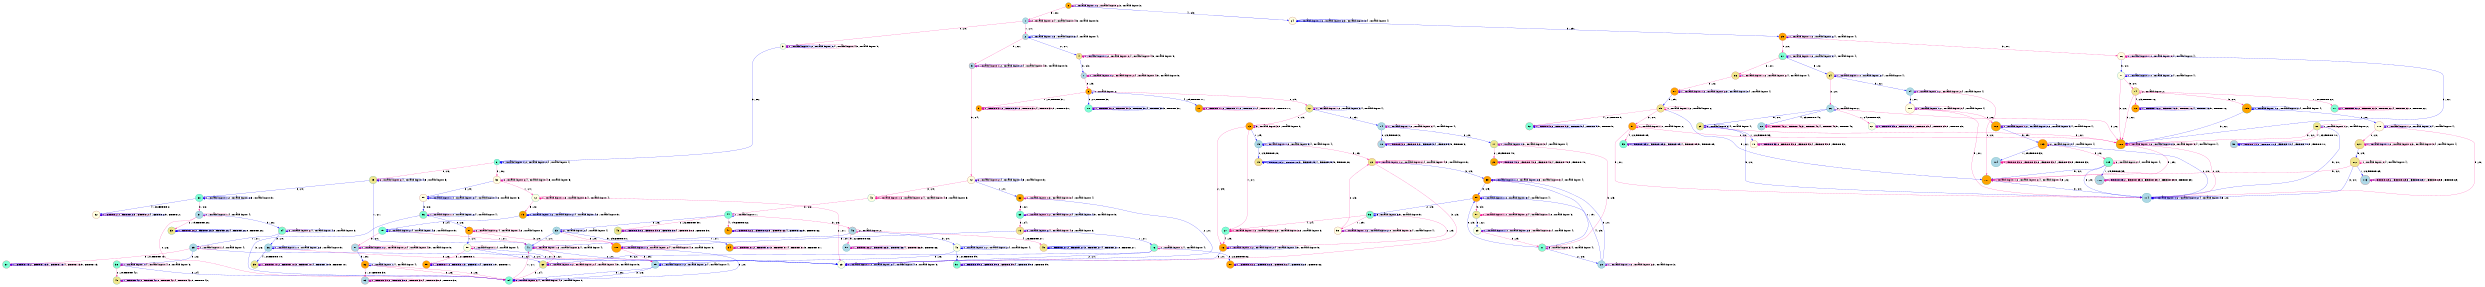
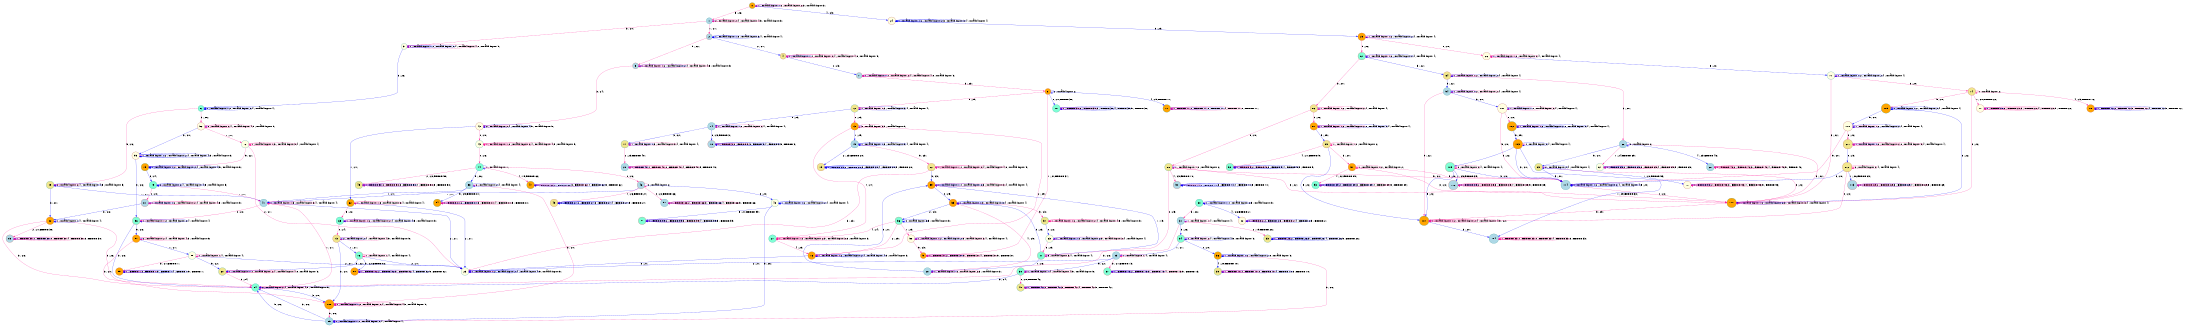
(2443, 93) -> none
(2335, 108) -> (1980, 108)
none -> (1242, 137)
(2076, 149) -> (1486, 158)
(1494, 162) -> (625, 167)
(1607, 166) -> (1141, 248)
(2269, 184) -> (1367, 175)
(287, 189) -> (50, 202)
(2066, 189) -> (1458, 230)
(1350, 194) -> (917, 247)
(1560, 203) -> (1028, 259)
(268, 248) -> (1218, 256)
(550, 253) -> (202, 216)
(689, 275) -> (292, 291)
